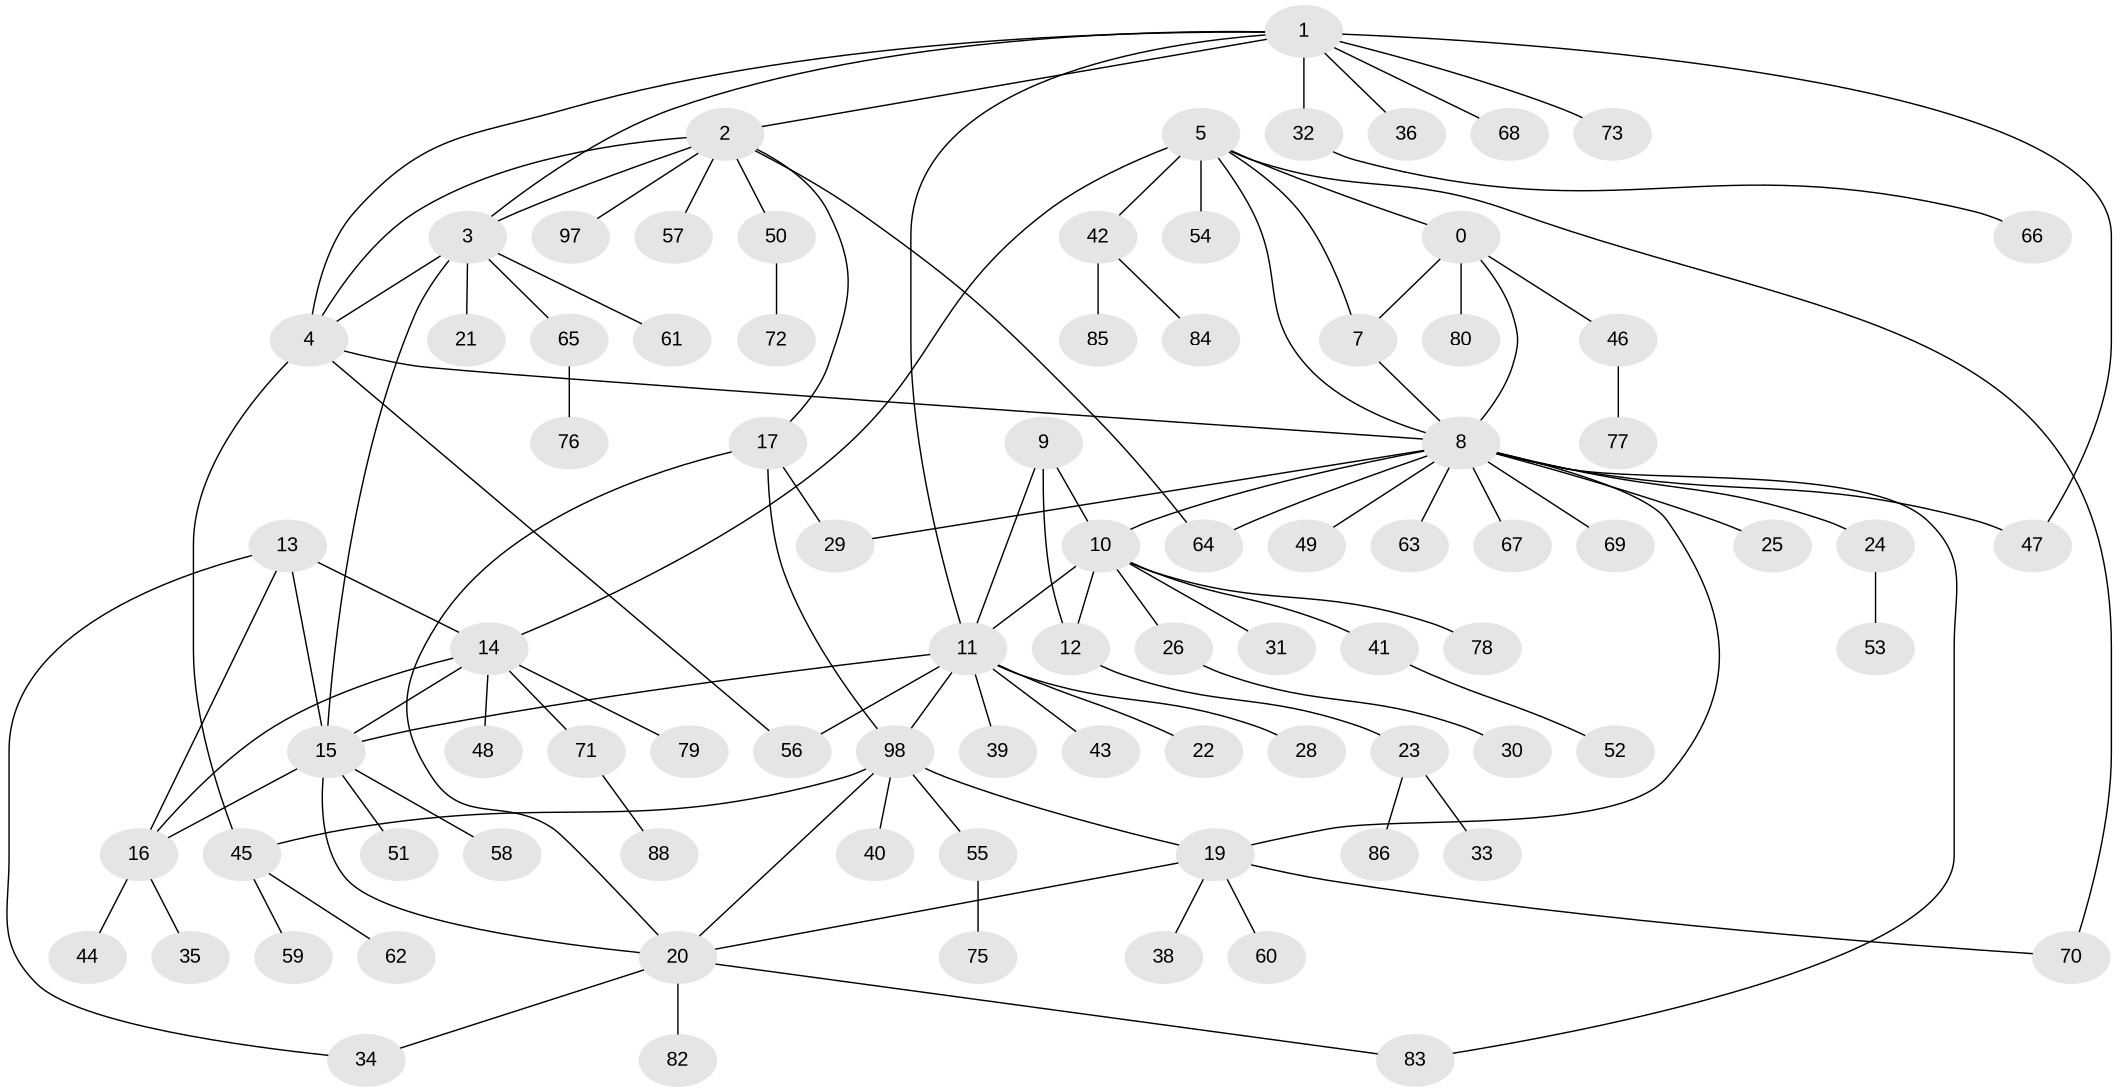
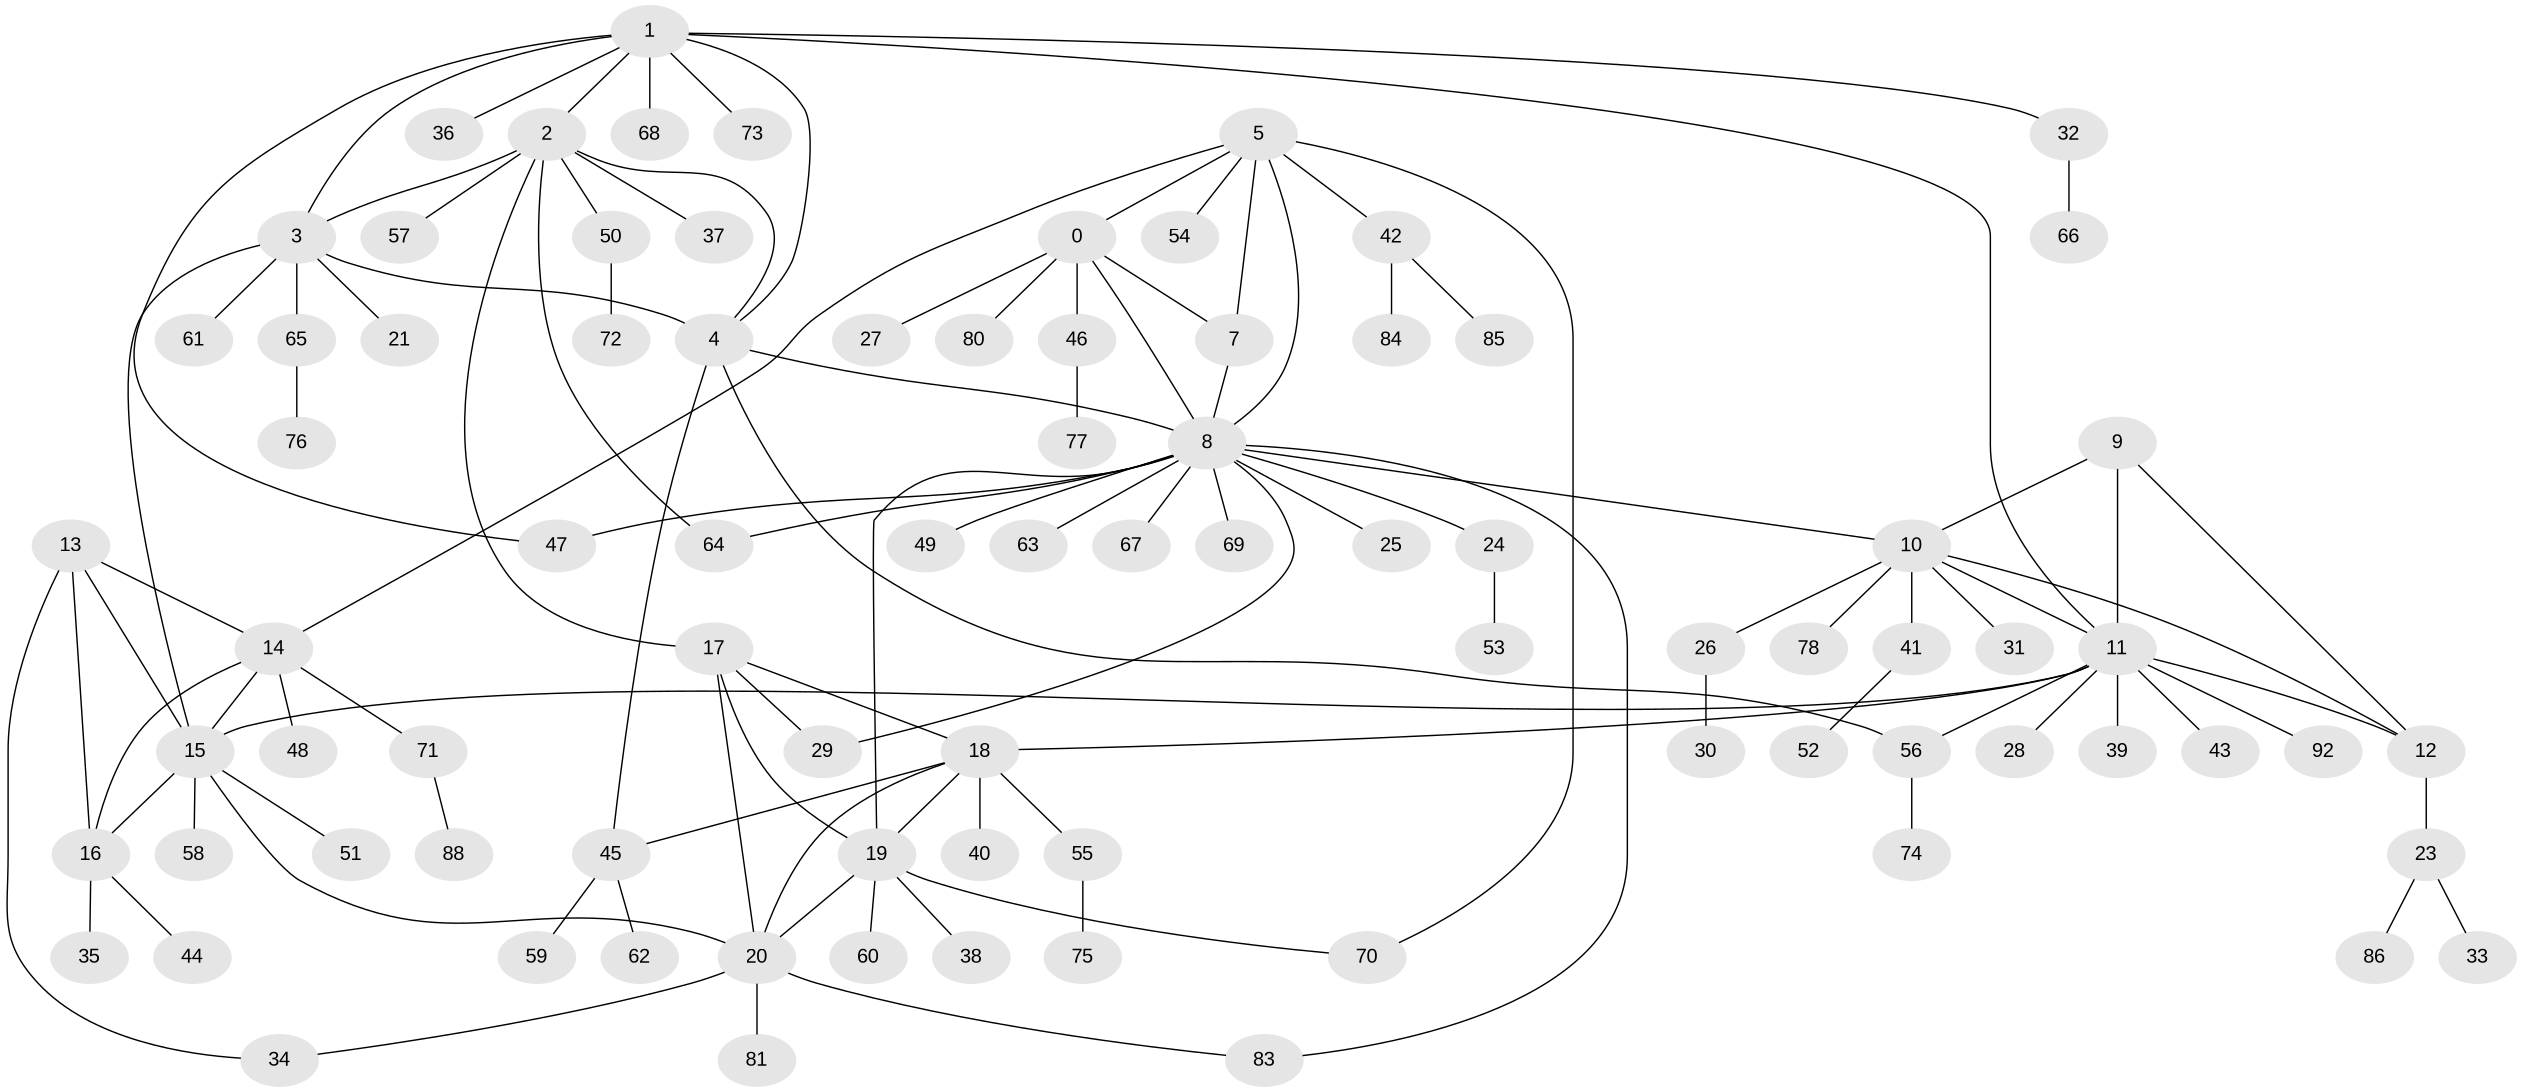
(571, 237) -> (714, 237)
none -> (871, 340)
none -> (2276, 693)
(689, 752) -> none
(895, 752) -> (980, 752)
(1204, 752) -> (2323, 752)
none -> (766, 770)
none -> (1912, 855)
(678, 1060) -> (757, 1060)
